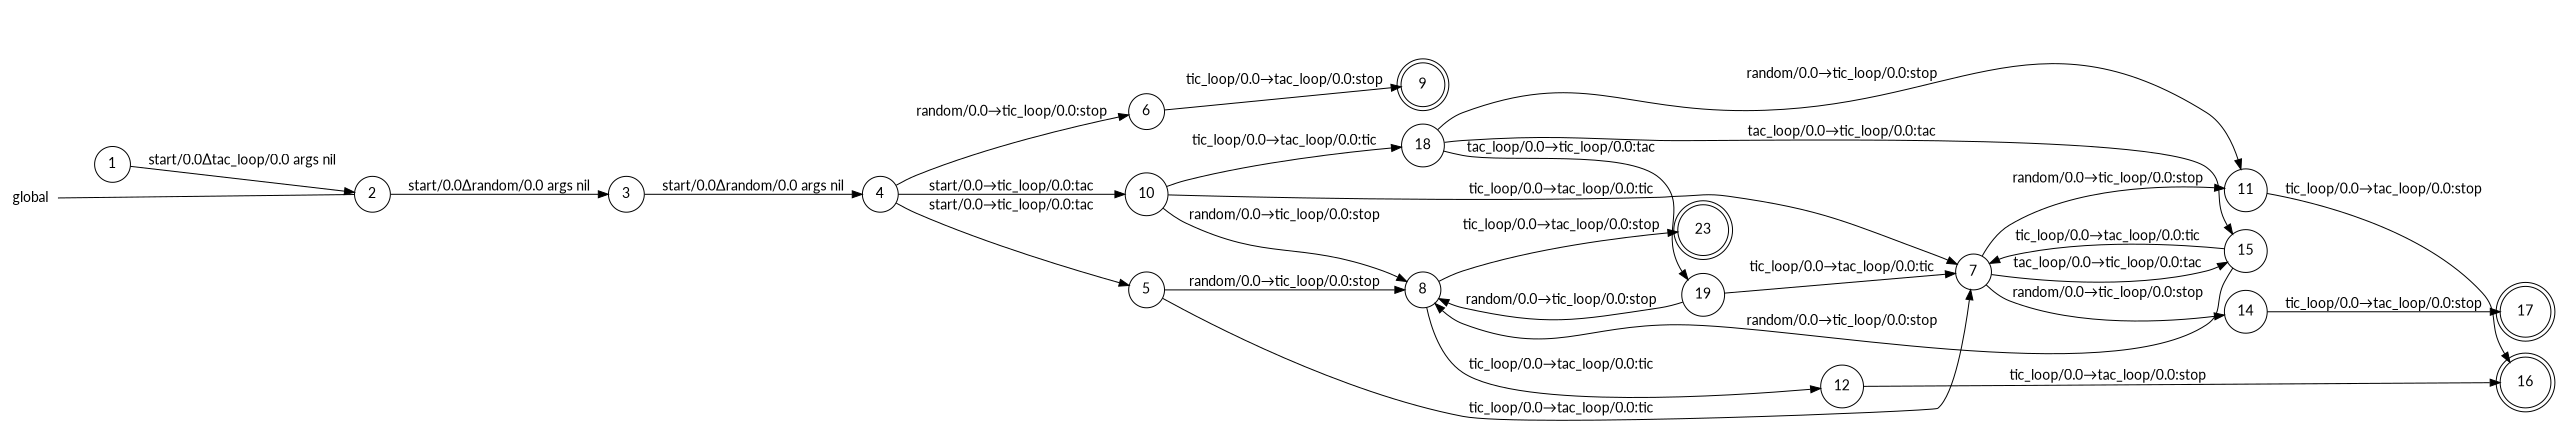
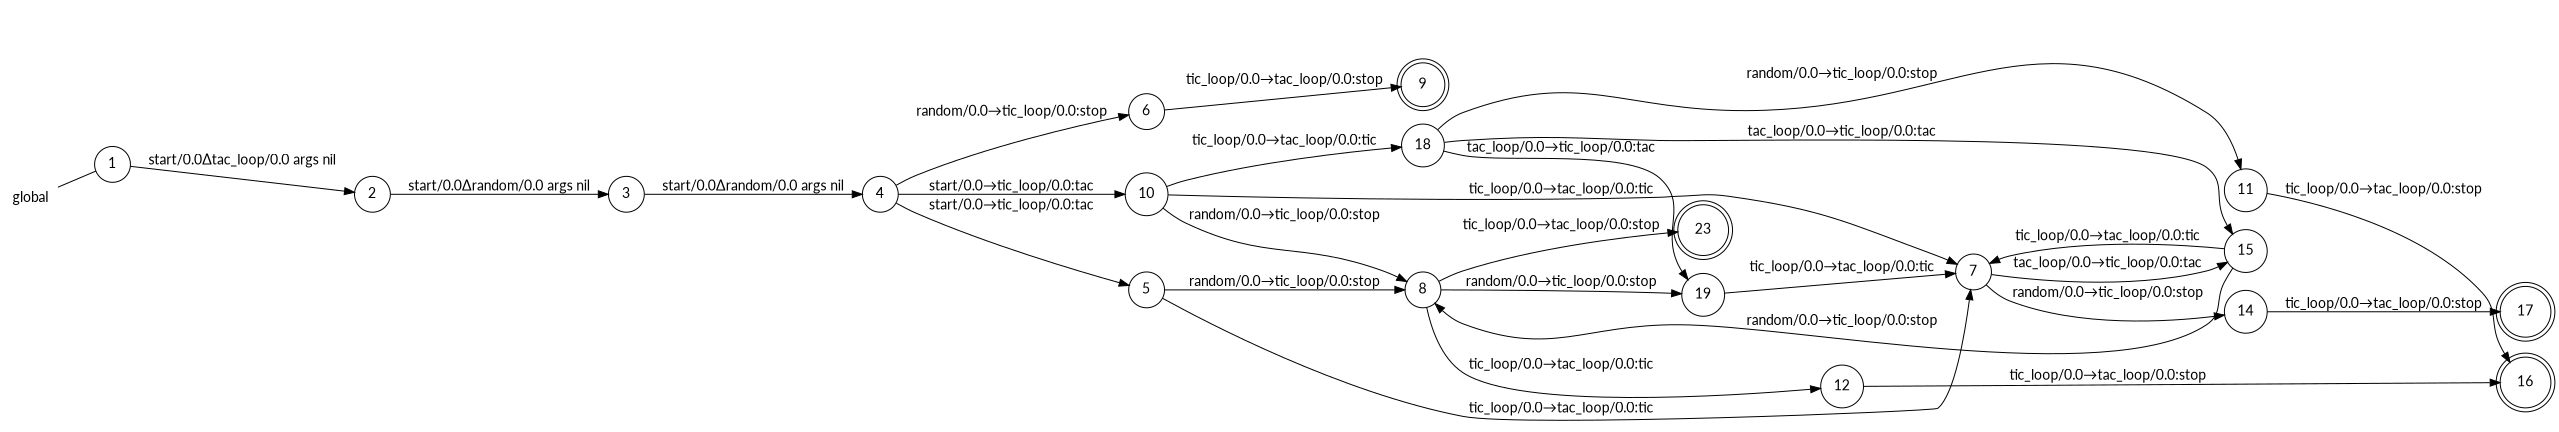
(206, 196) -> (77, 179)
(2089, 196) -> none
(1565, 319) -> (1556, 291)
